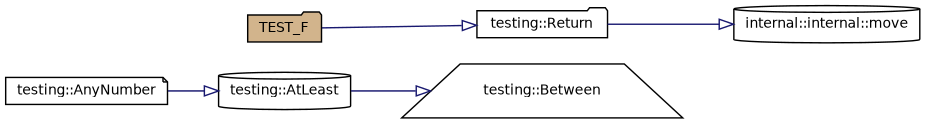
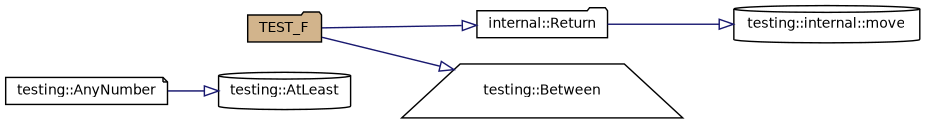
(542, 24) -> (542, 24)
(827, 24) -> (827, 24)
(383, 91) -> (381, 52)
